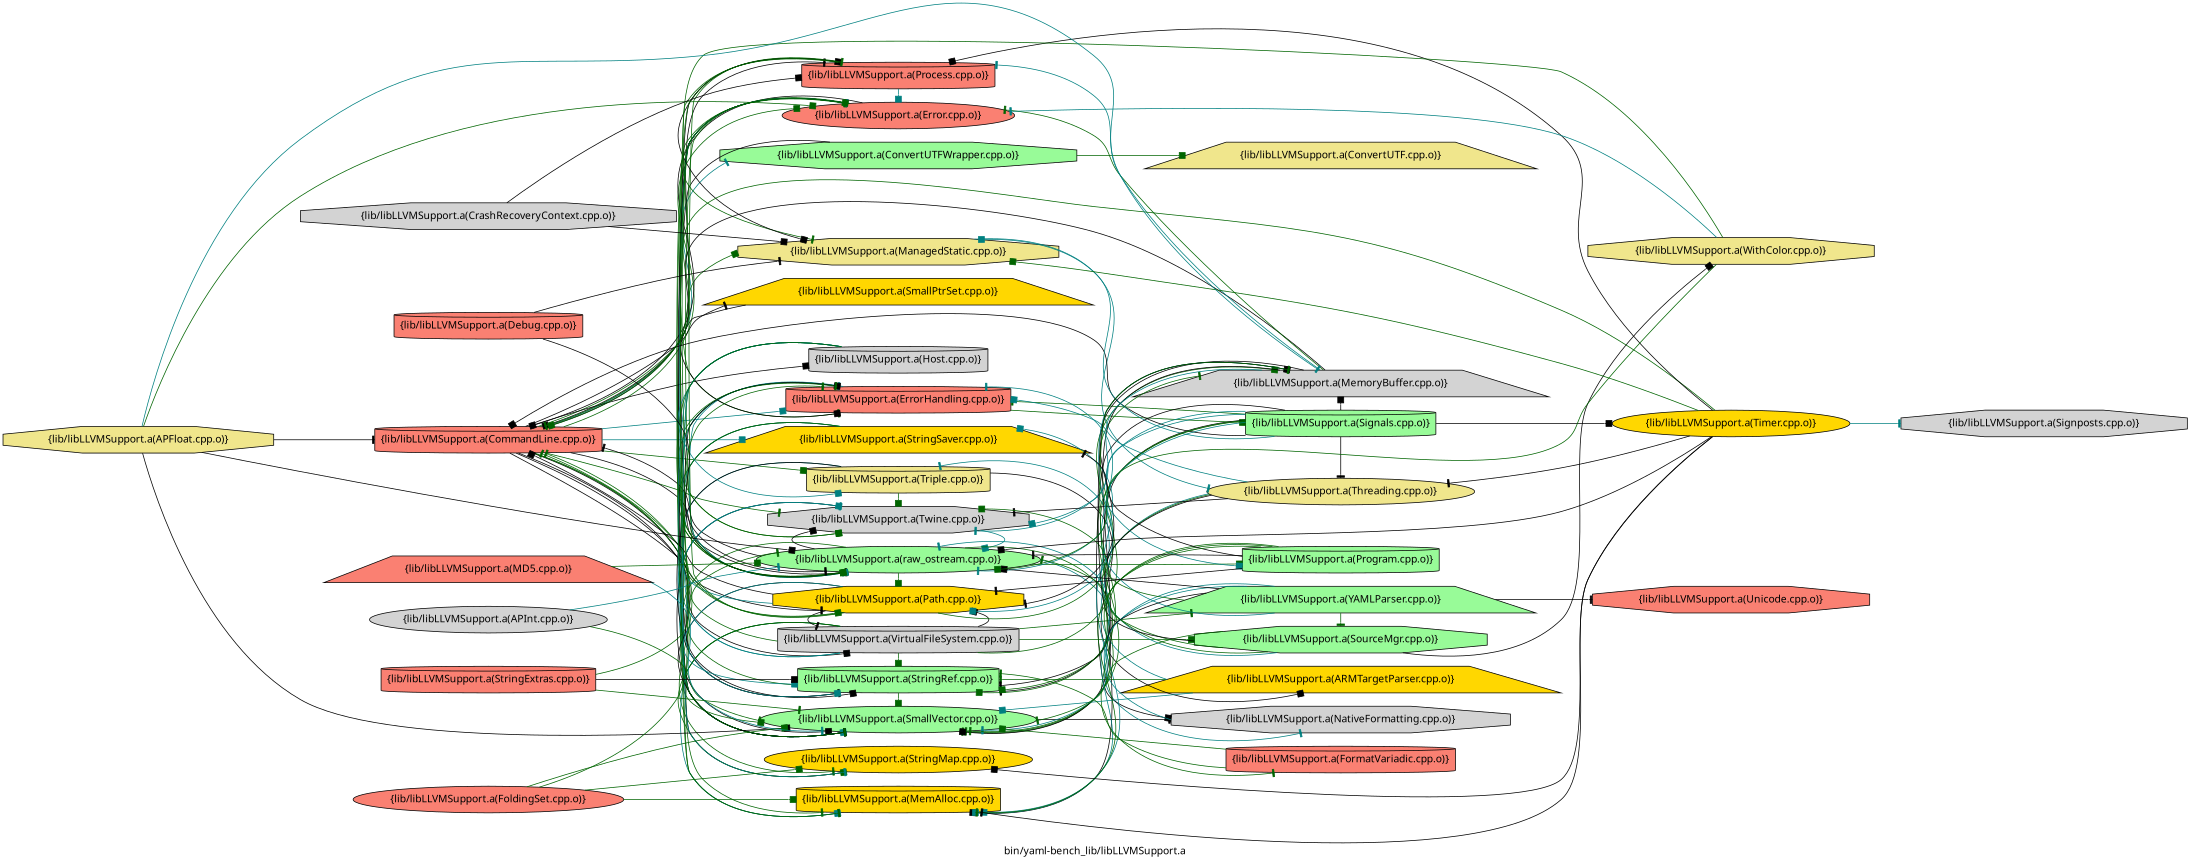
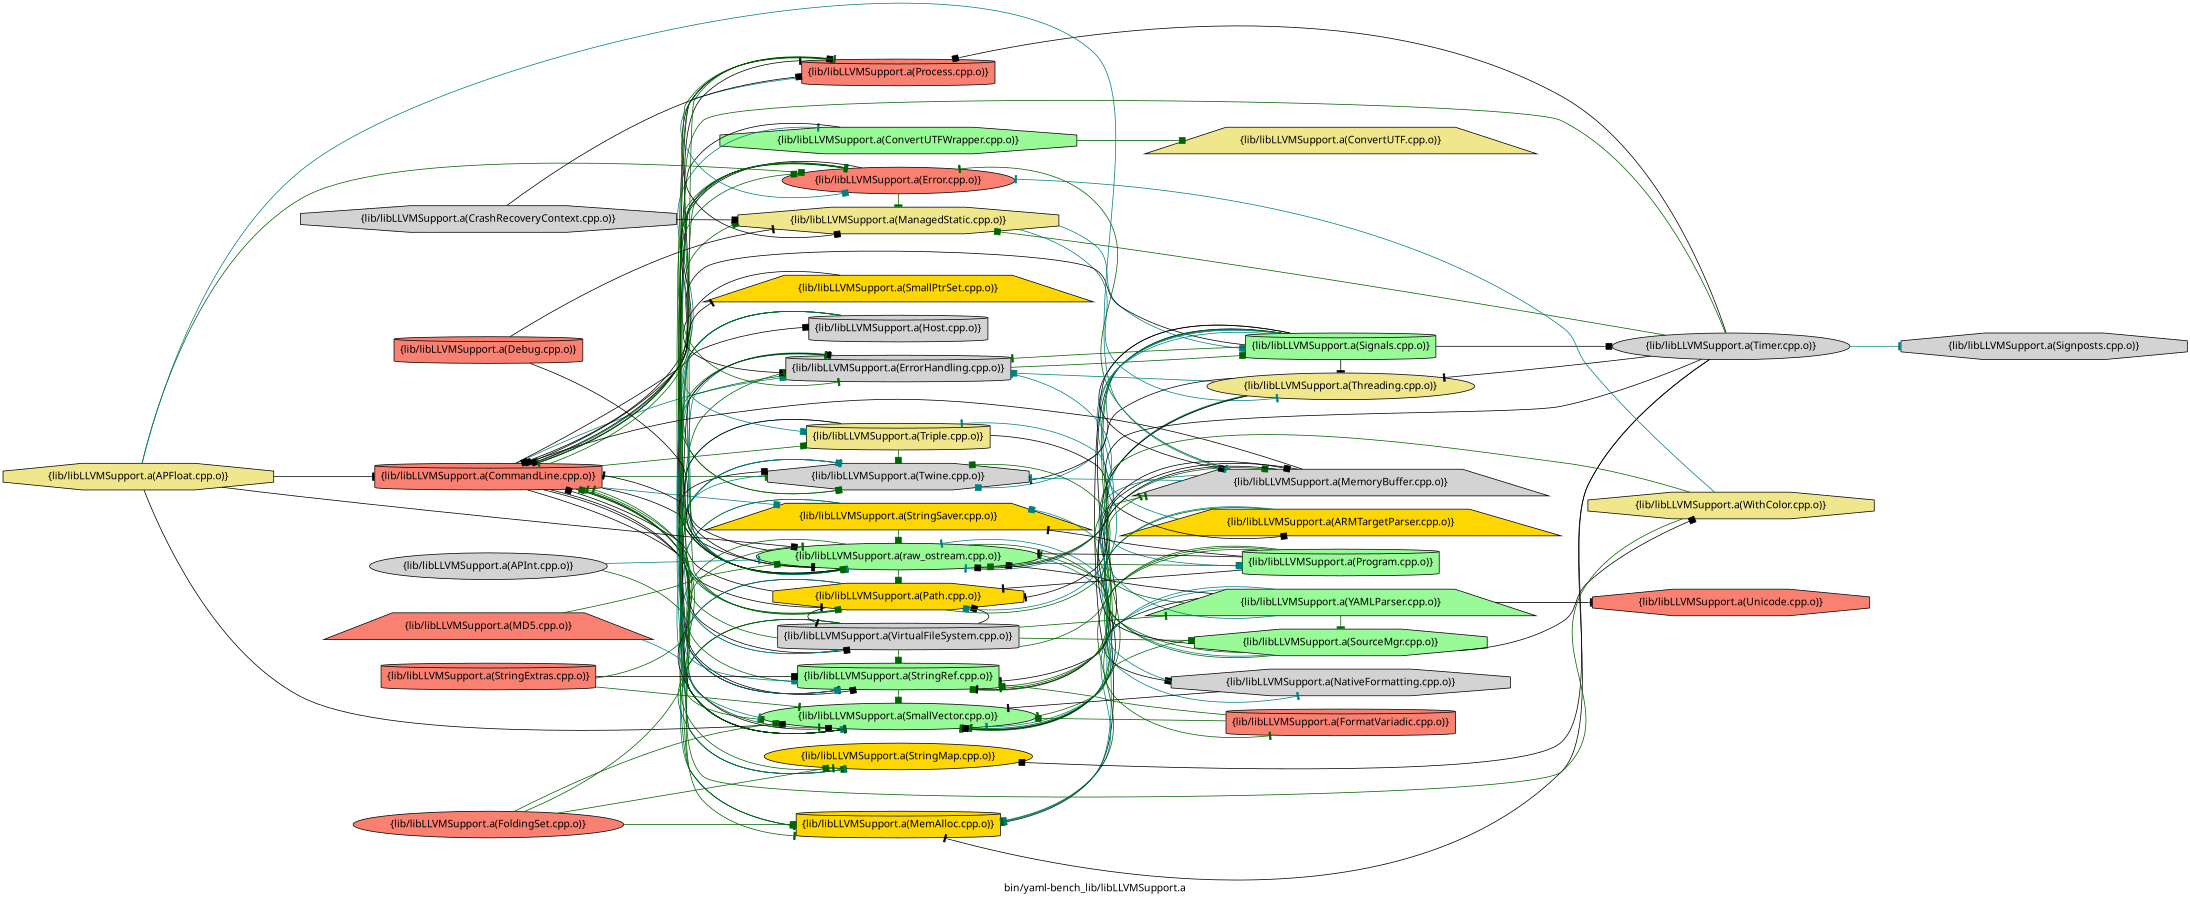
(1147, 213) -> none
(1106, 340) -> (1127, 311)
(680, 358) -> (682, 388)
(898, 400) -> (898, 369)
(1731, 423) -> (1731, 346)
(1098, 720) -> (1131, 699)
